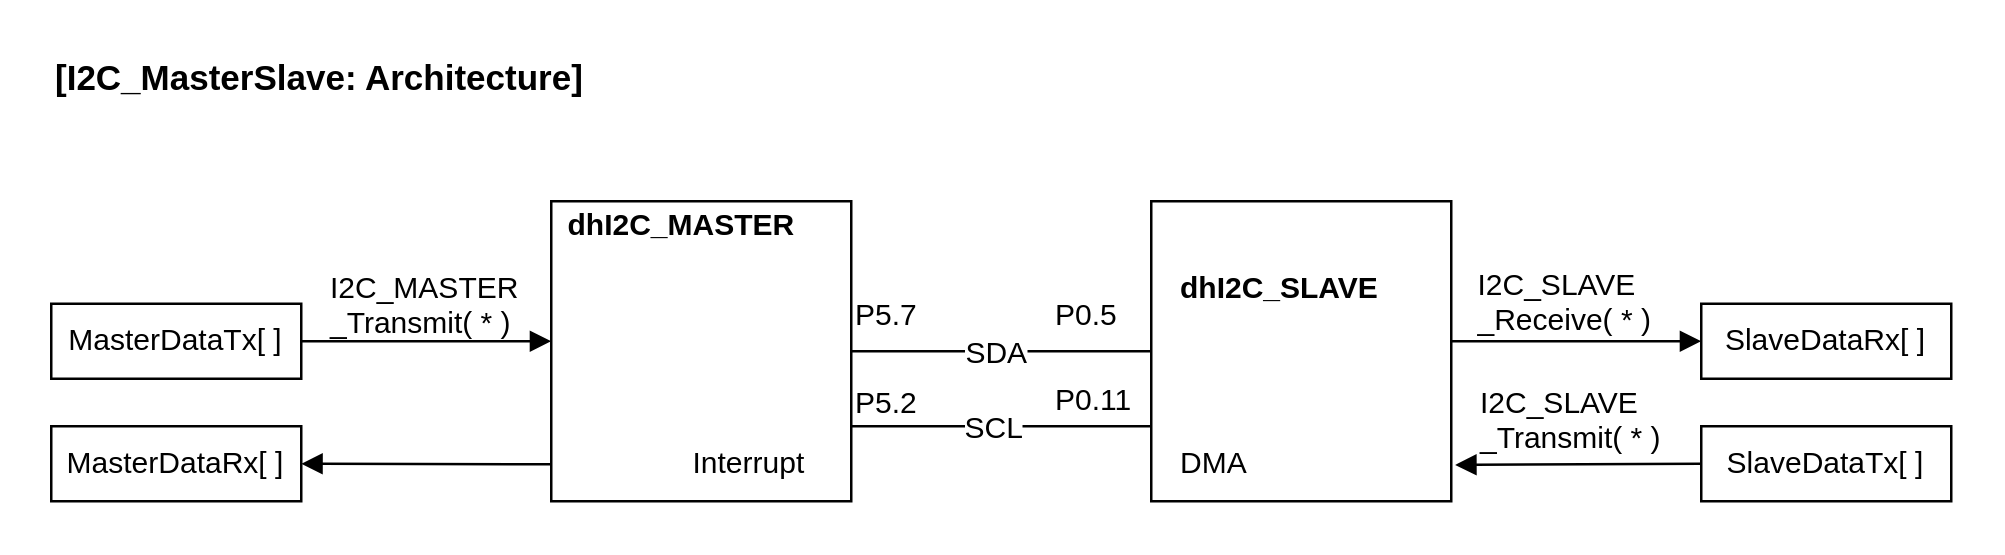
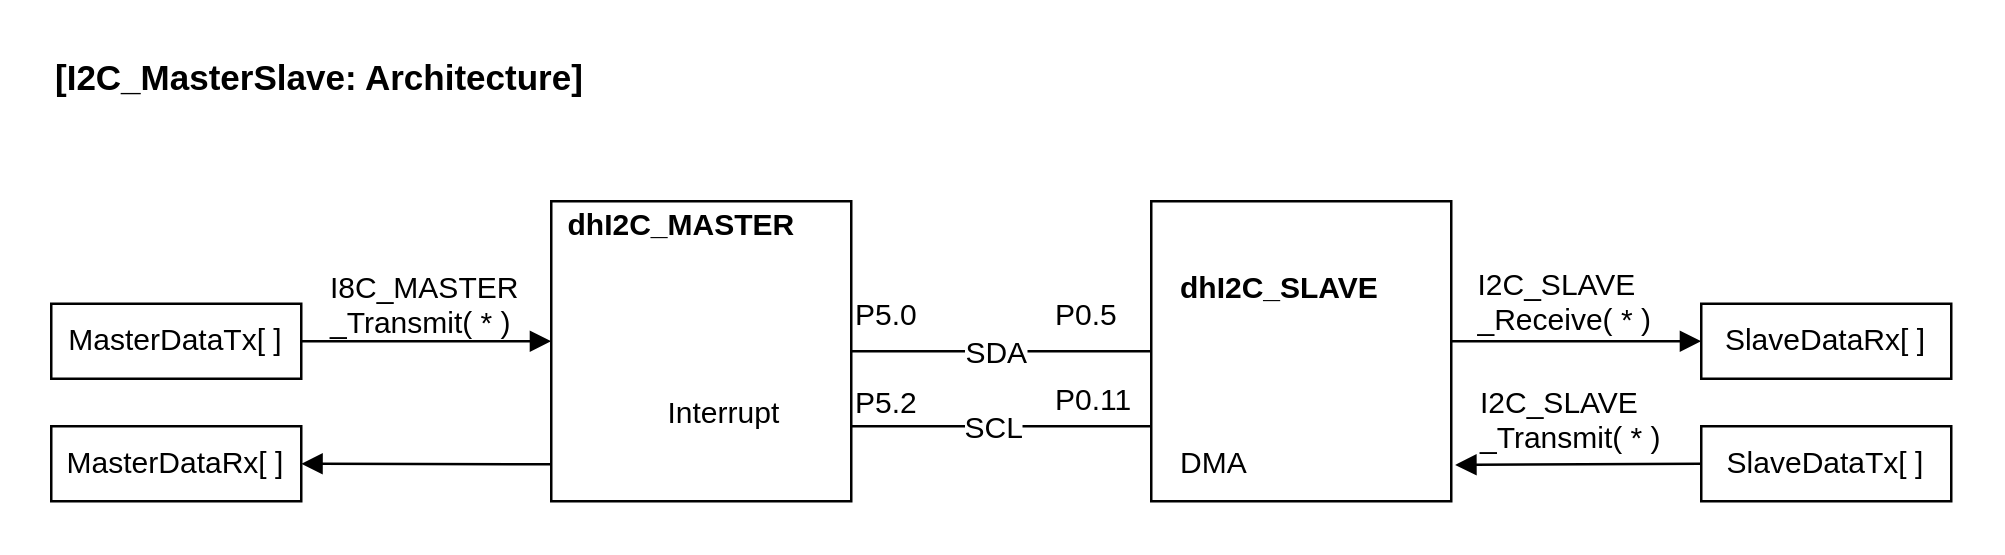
(437, 307) -> (437, 307)
(886, 317) -> (886, 317)
(764, 464) -> (739, 414)
